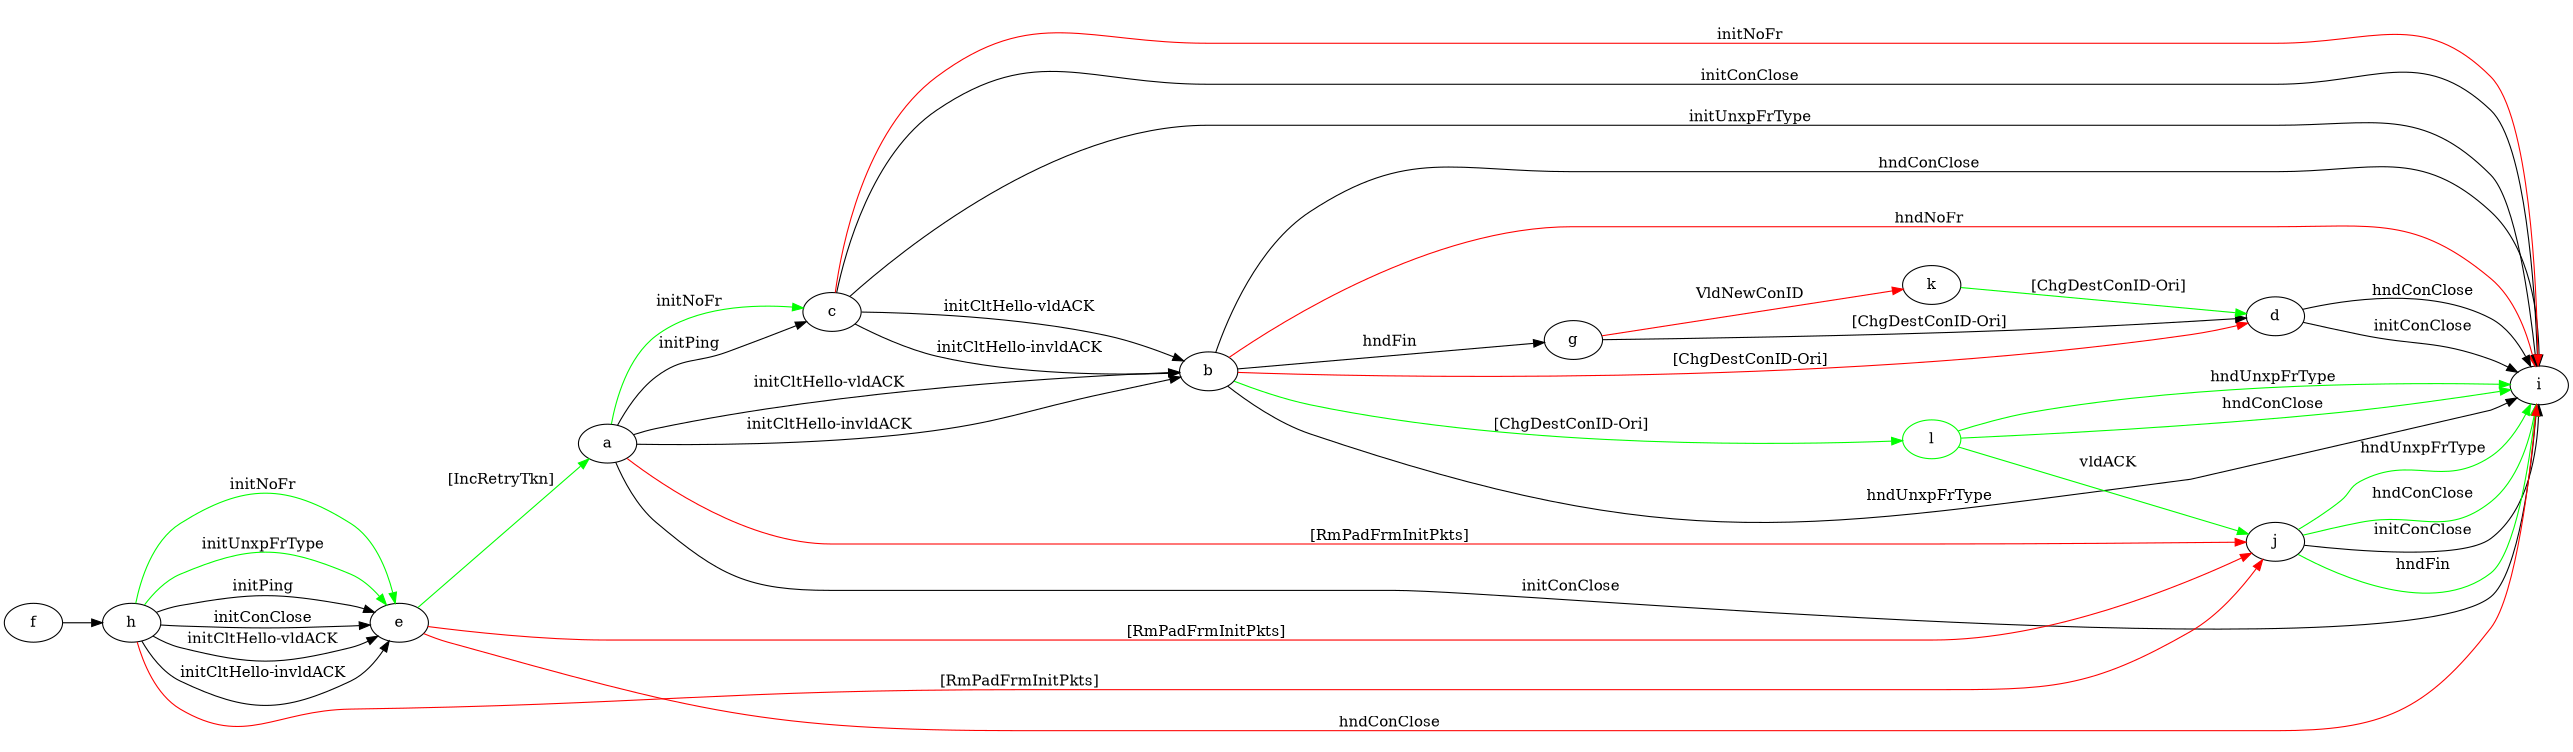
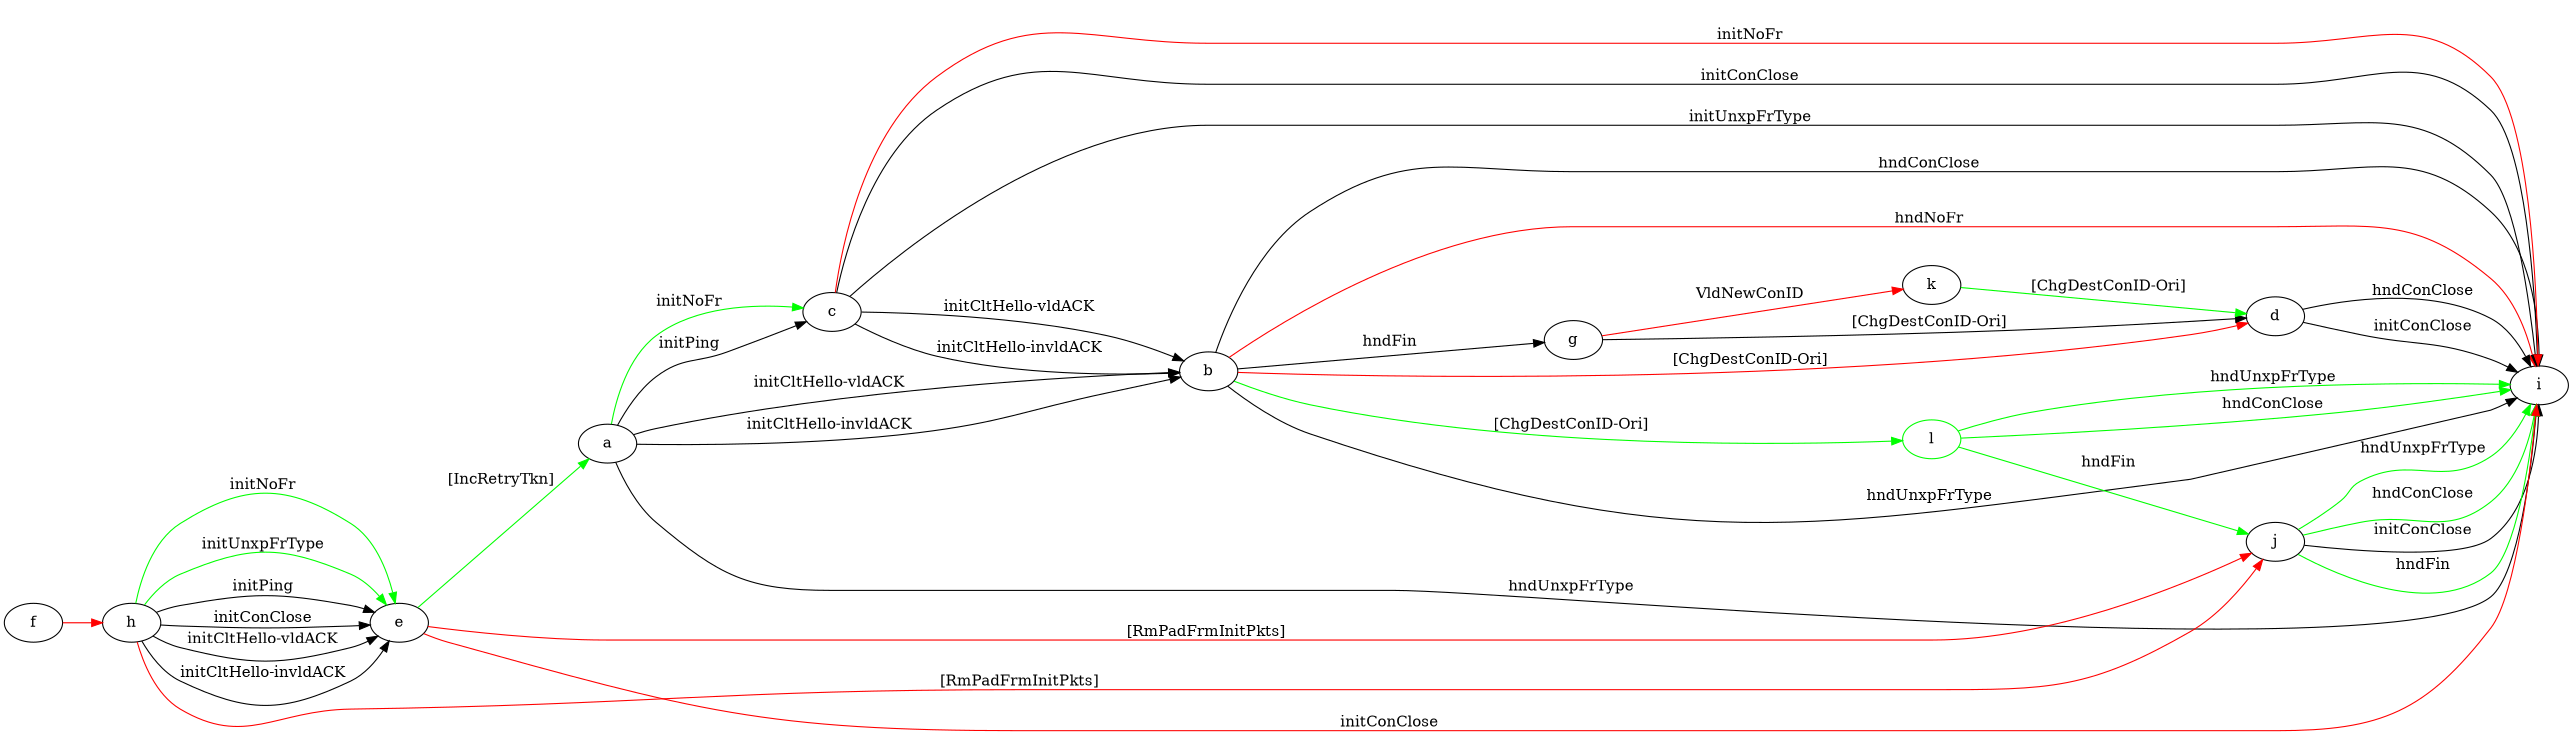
(2111, 463) -> (2111, 463)
(1421, 544) -> none
(1573, 587) -> (1573, 587)
(77, 623) -> (77, 623)
(1392, 723) -> (1392, 723)
